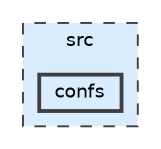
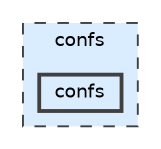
(80, 41) -> (80, 41)
